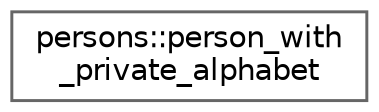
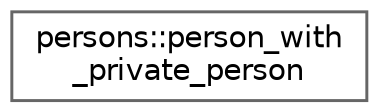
(189, 56) -> (189, 56)
